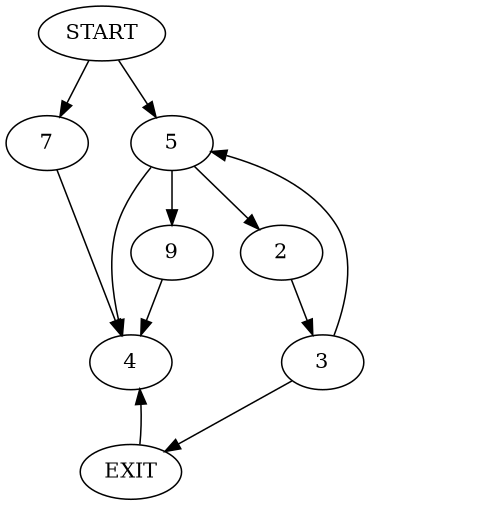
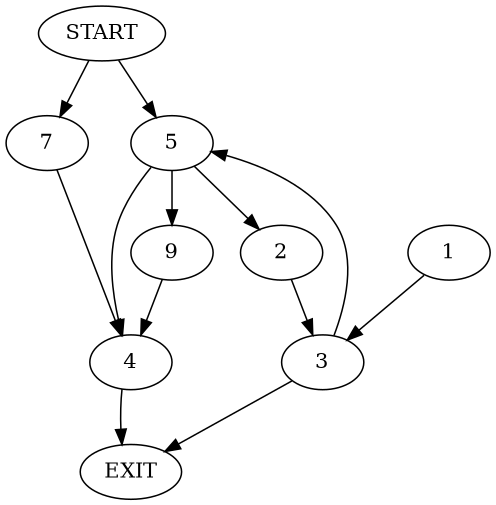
none -> (449, 253)
(141, 425) -> (121, 409)
